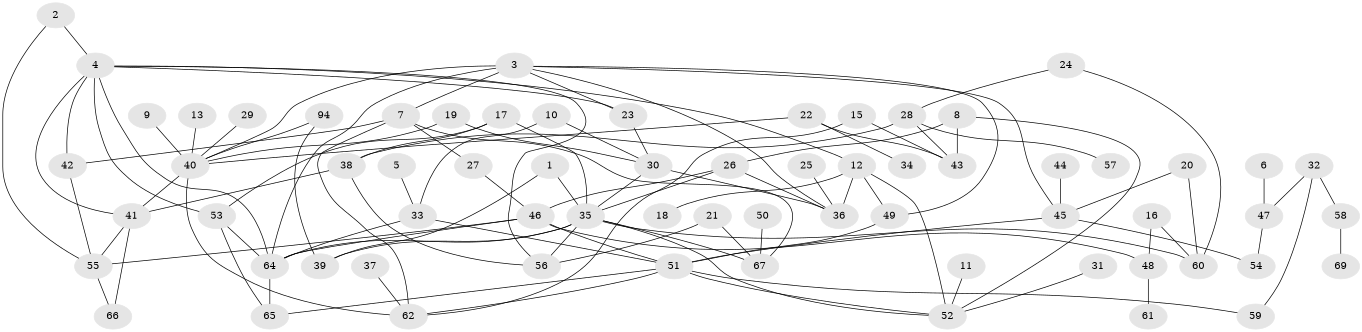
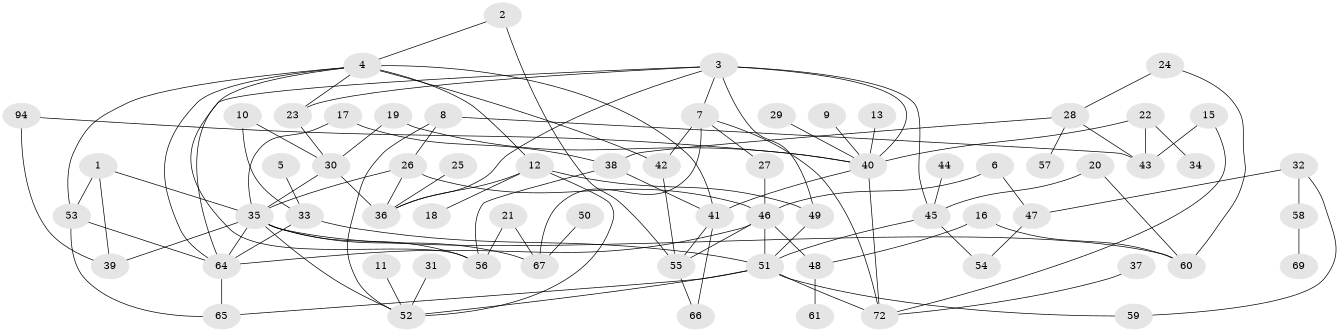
(406, 139) -> (85, 191)
none -> (880, 191)
(409, 317) -> (880, 317)
